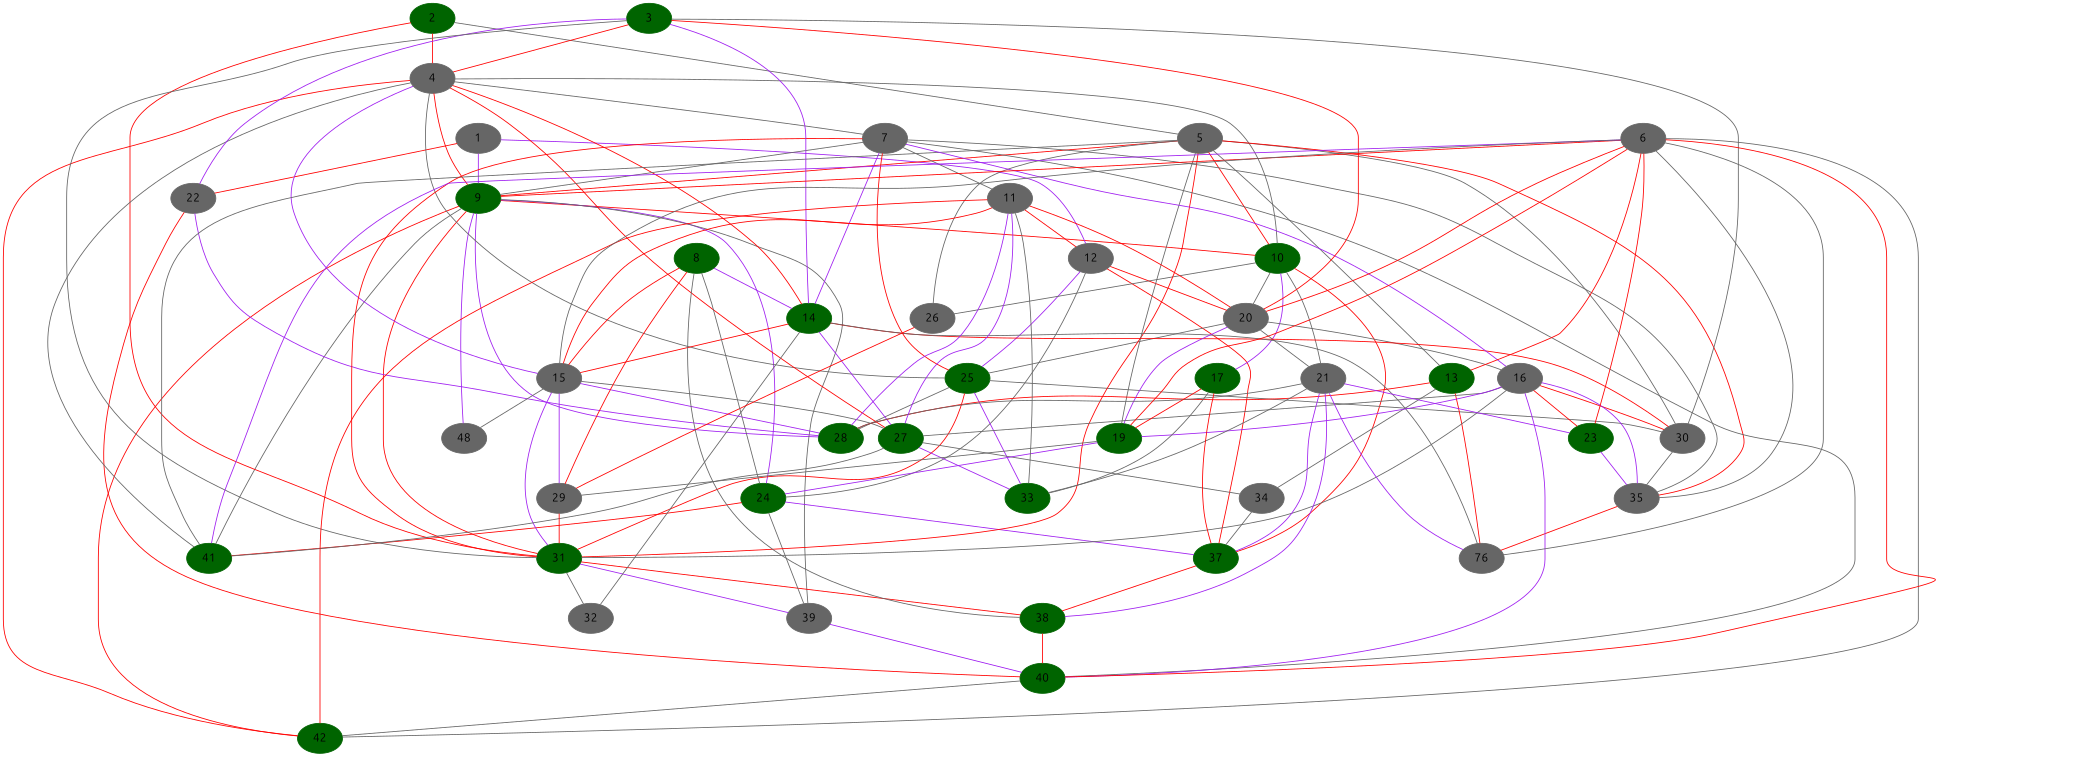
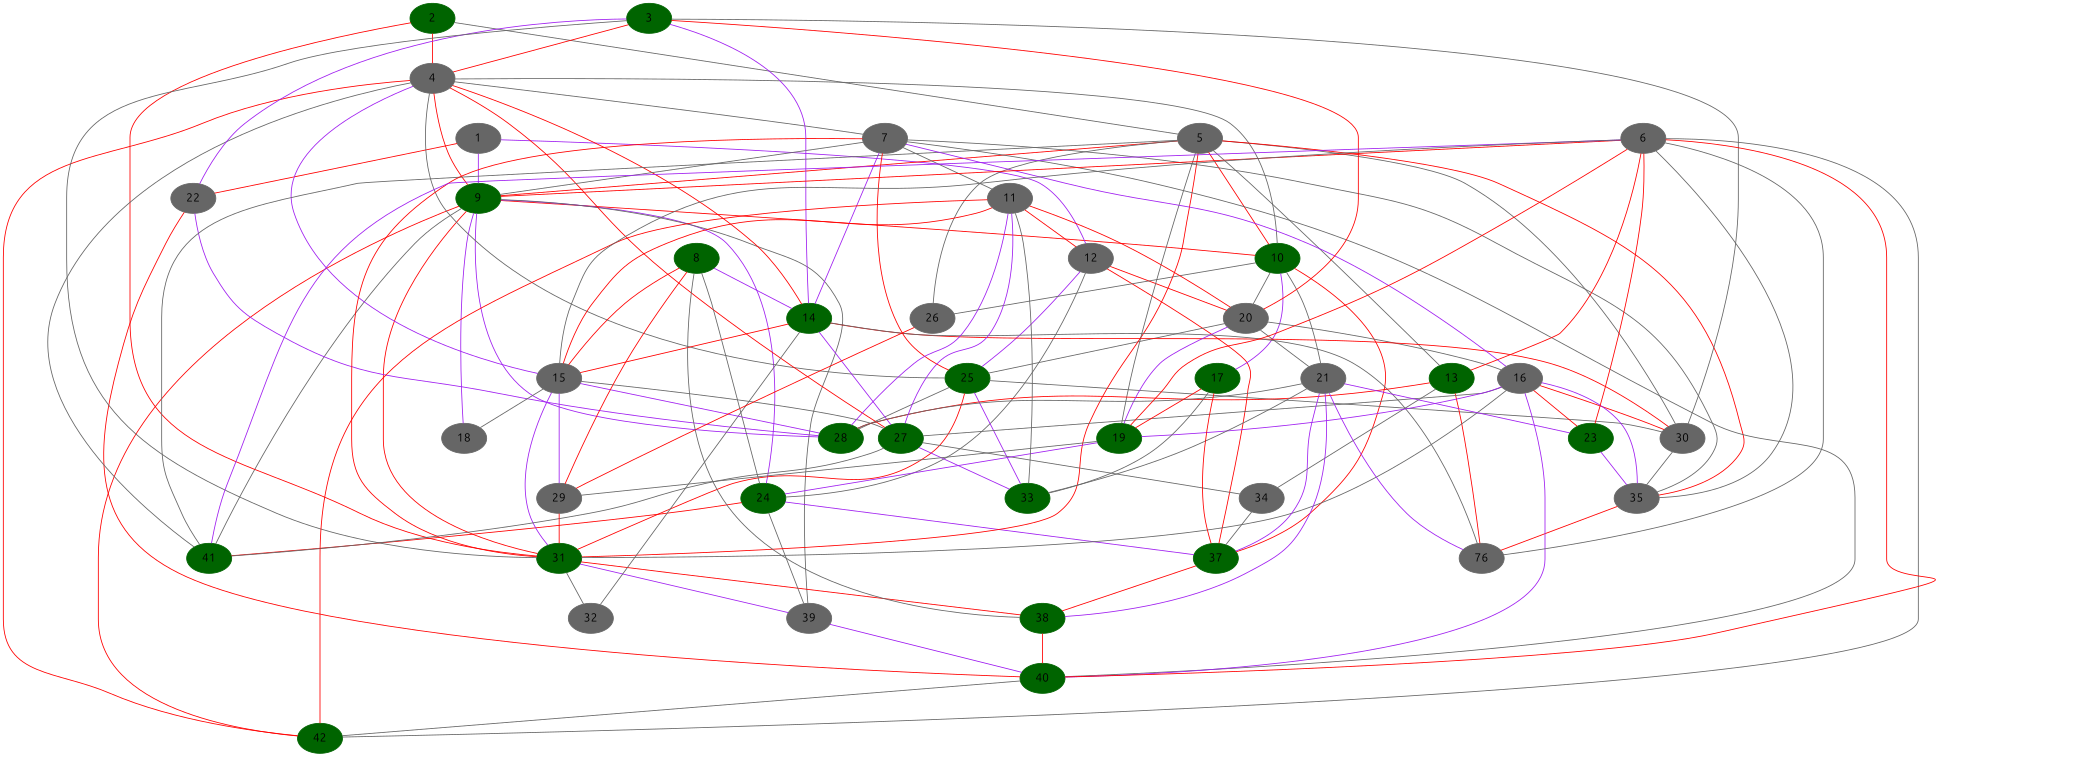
(1447, 233) -> none
(464, 438) -> (464, 438)
